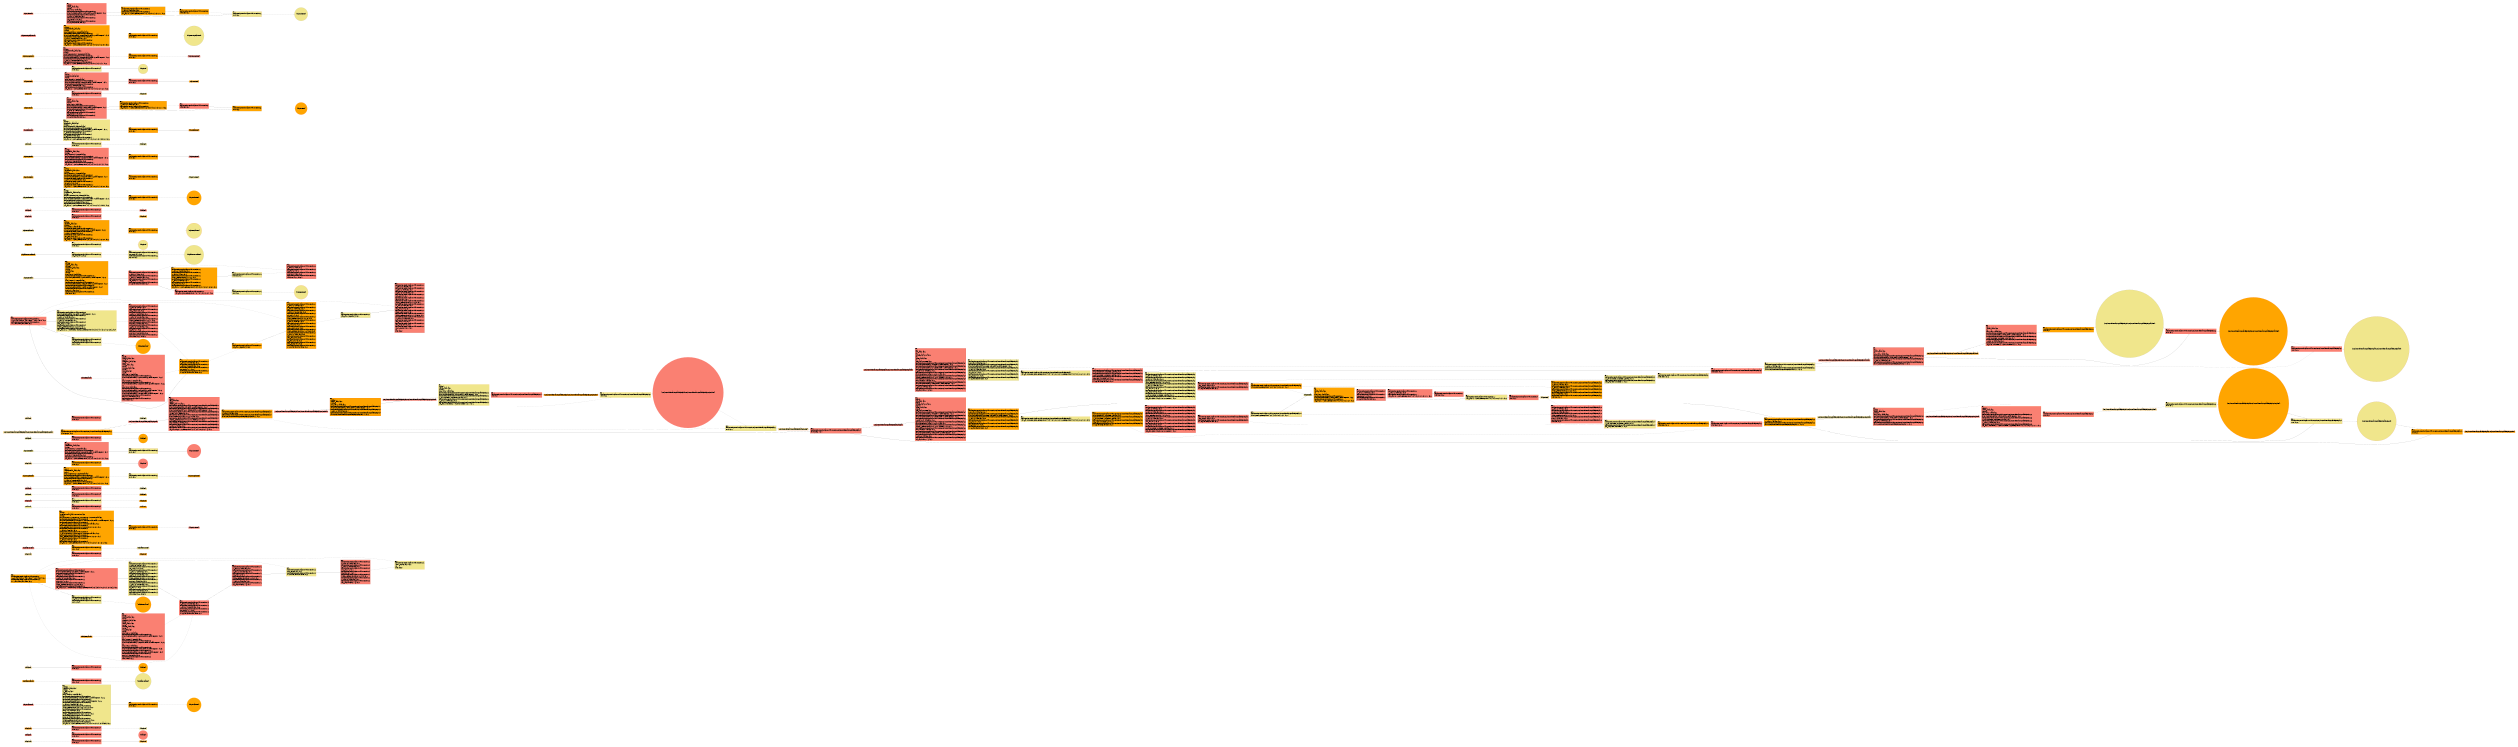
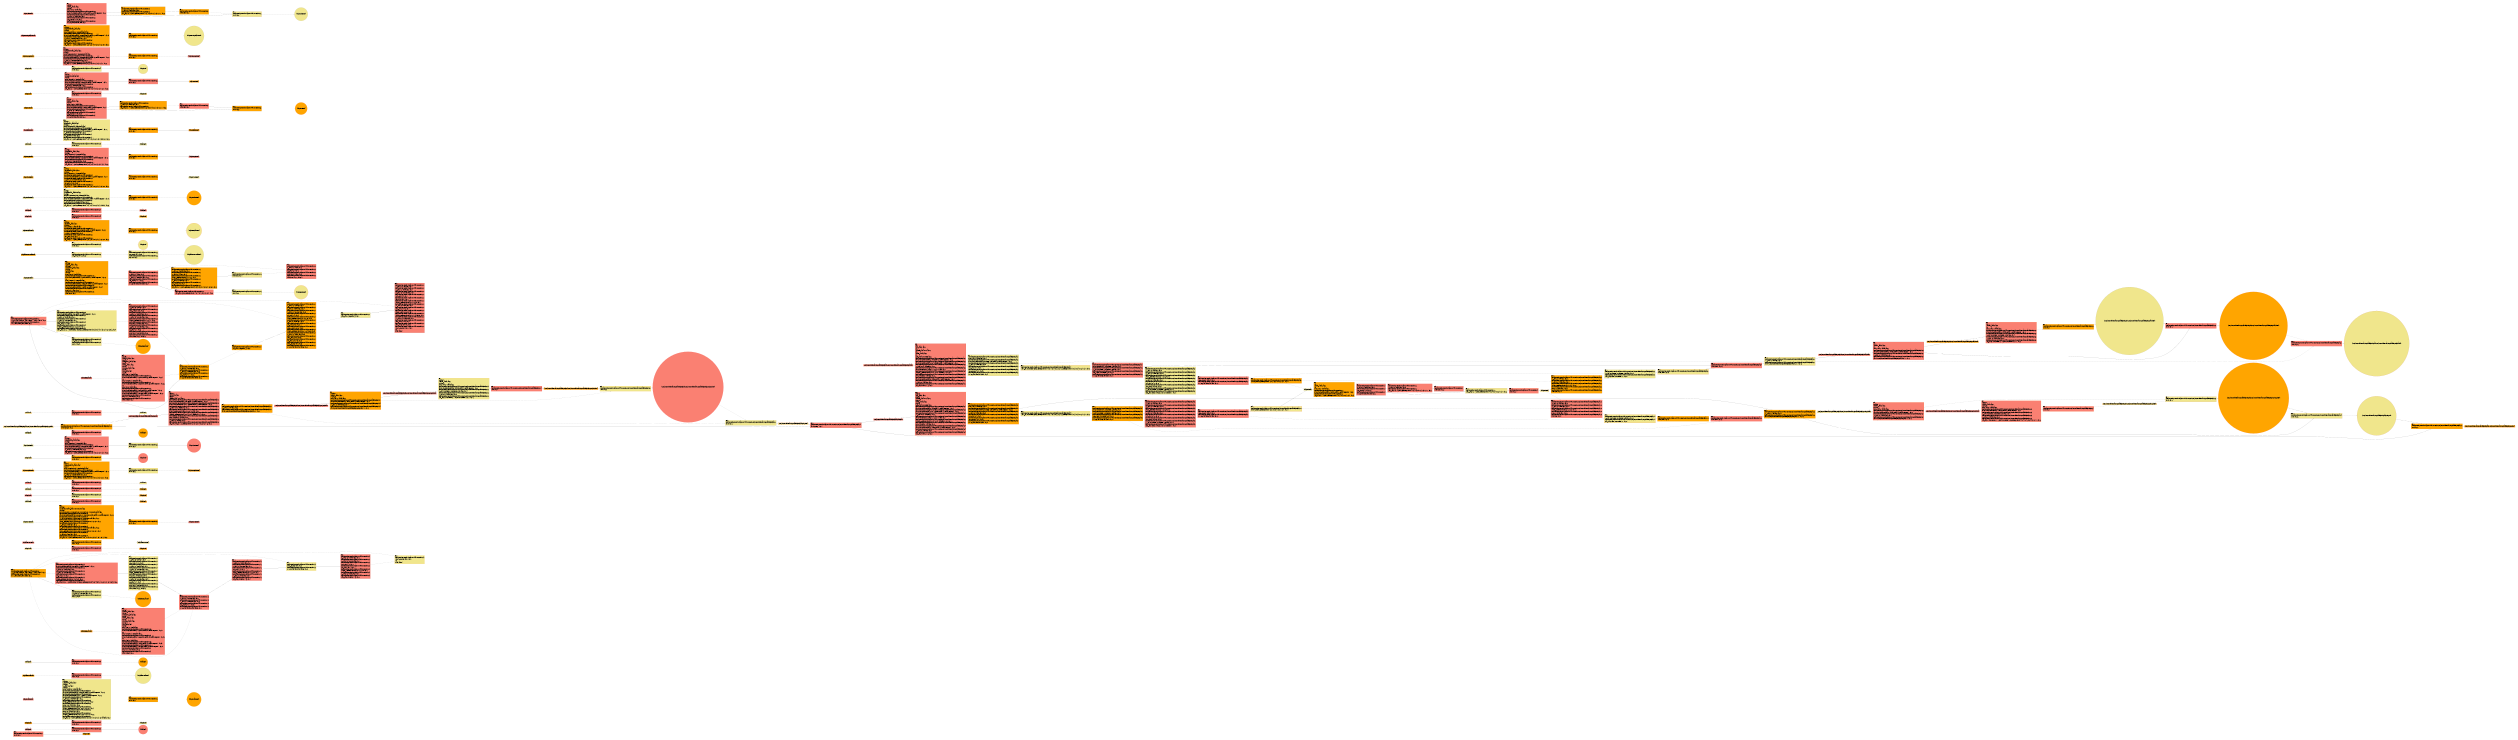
(28, 742) -> none
